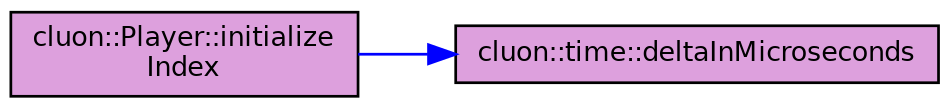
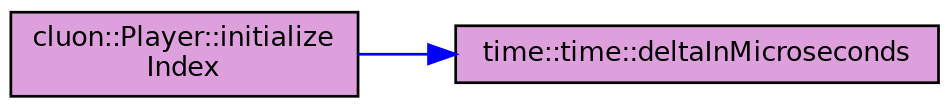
(697, 54) -> (697, 54)
